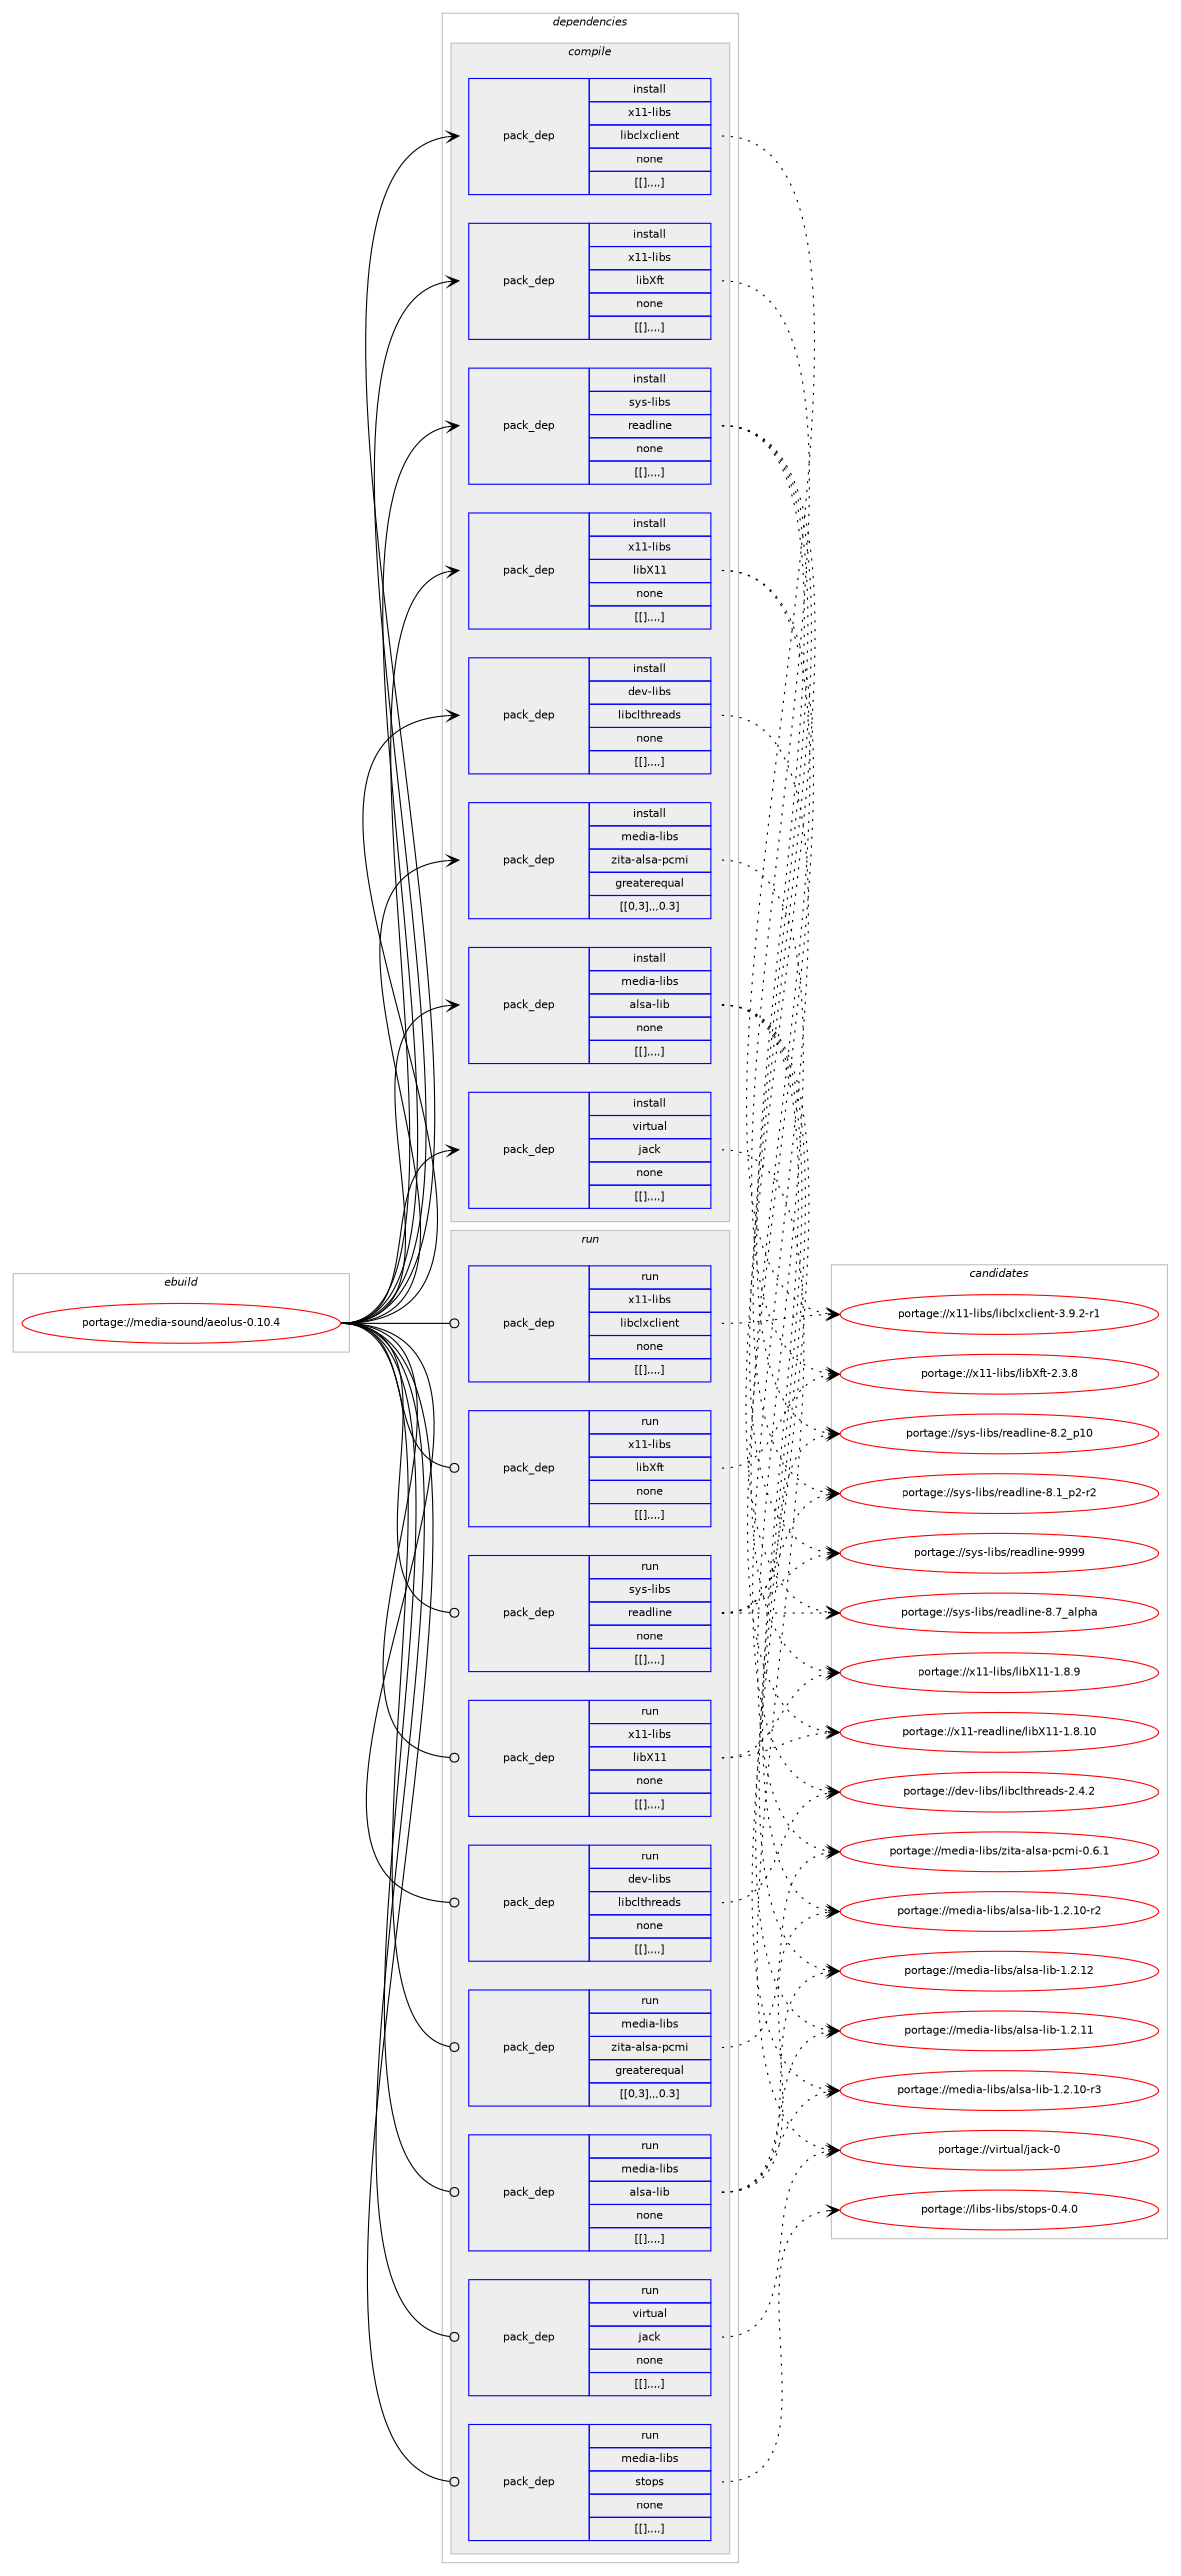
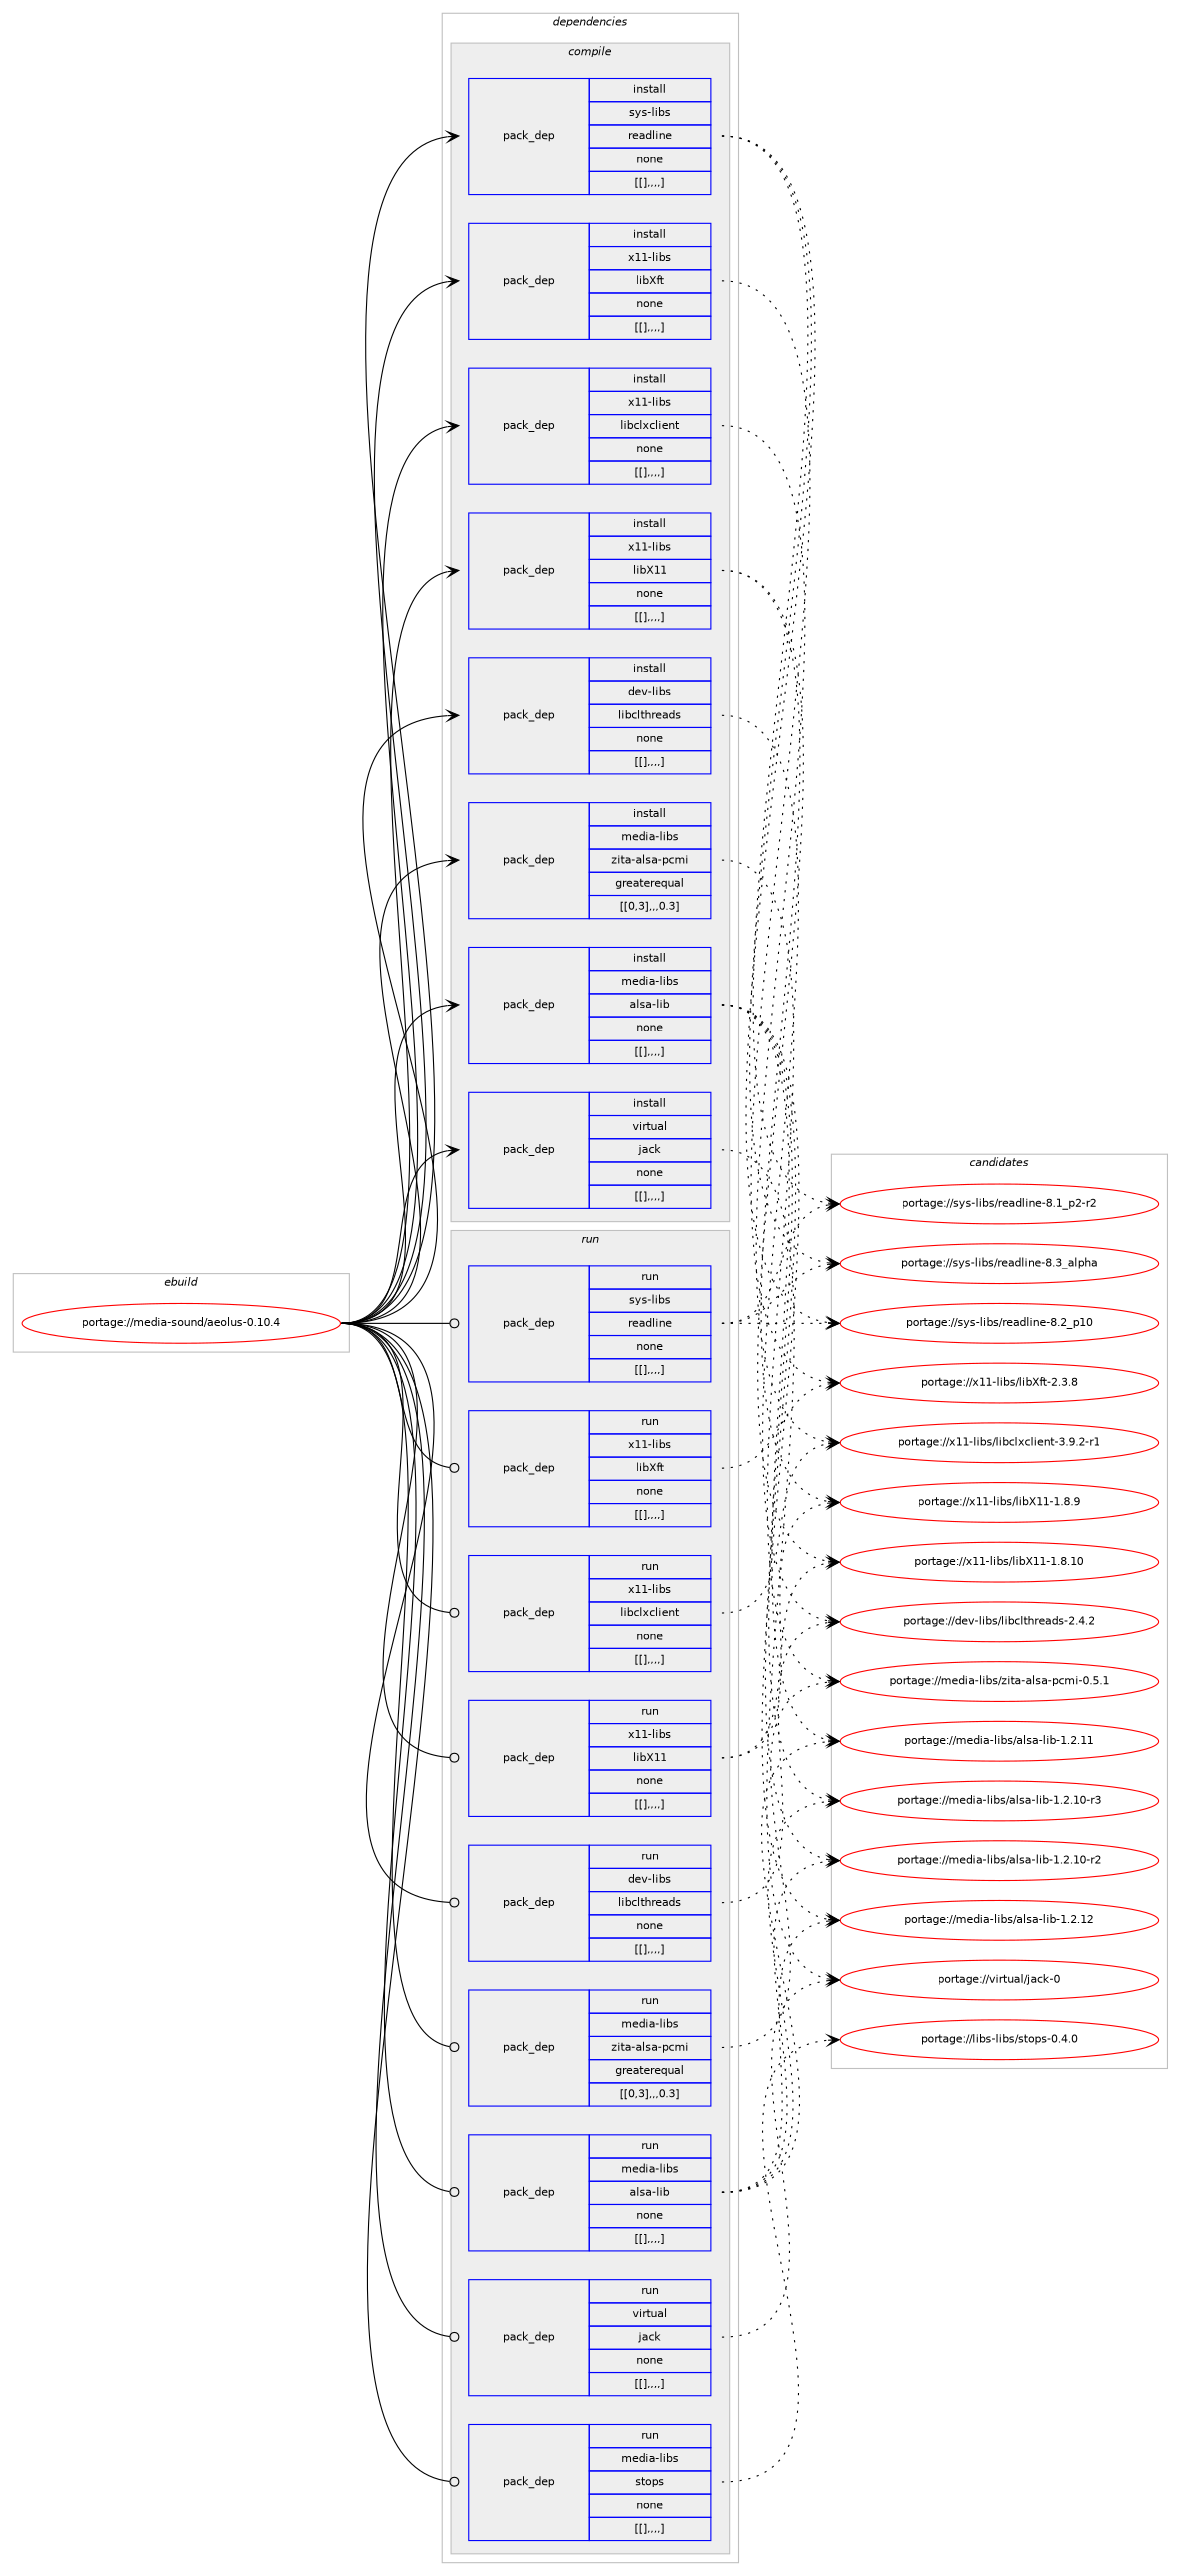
(999, 1553) -> none
(999, 1613) -> (999, 1264)
(999, 1732) -> (999, 1562)
(999, 1852) -> (999, 1682)
